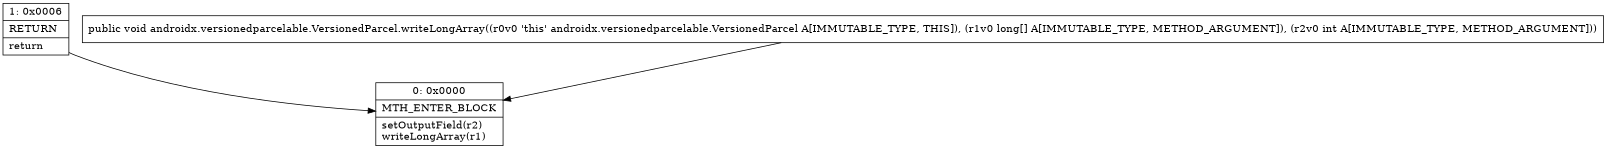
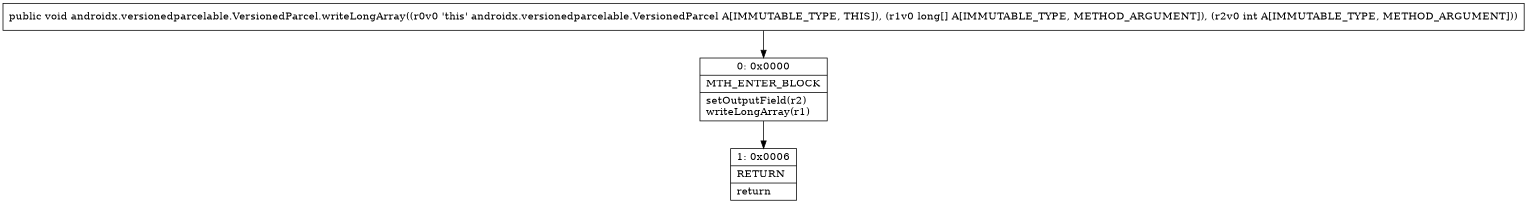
(216, 93) -> (764, 131)
